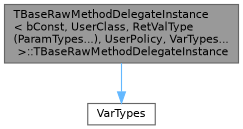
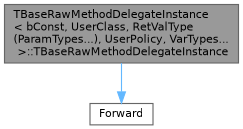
(122, 114) -> (122, 114)
